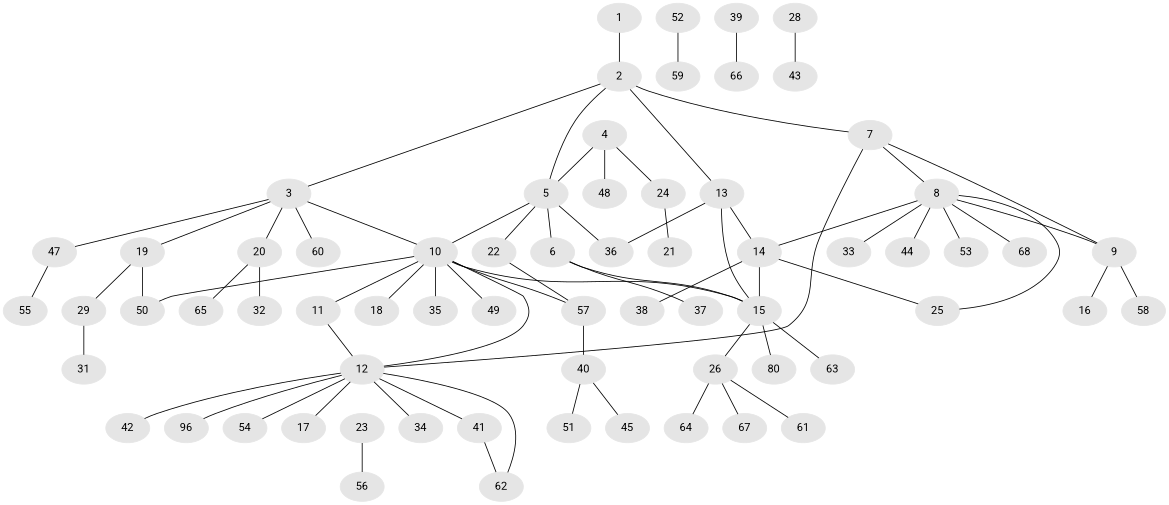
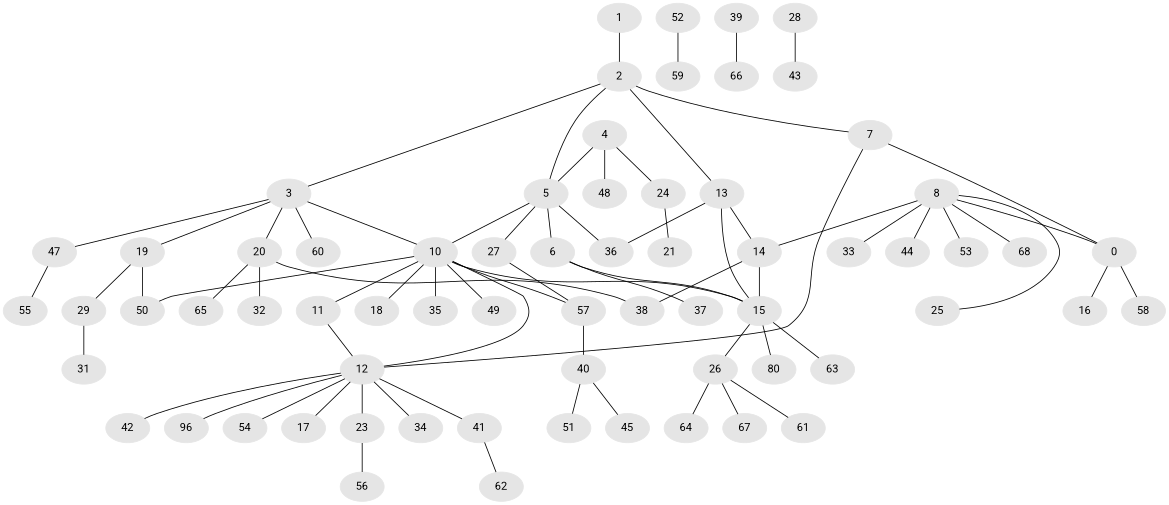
(904, 165) -> none
(494, 252) -> (494, 252)
(1114, 252) -> (1114, 252)
none -> (451, 282)
(848, 282) -> none
(478, 396) -> (362, 399)
